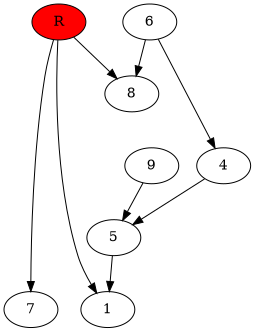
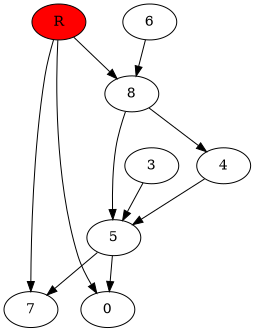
(184, 89) -> (174, 127)
none -> (114, 160)
(152, 166) -> (152, 166)
none -> (76, 271)
(108, 310) -> (108, 310)
